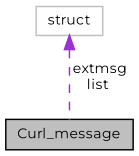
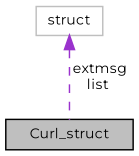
(69, 135) -> (69, 135)
